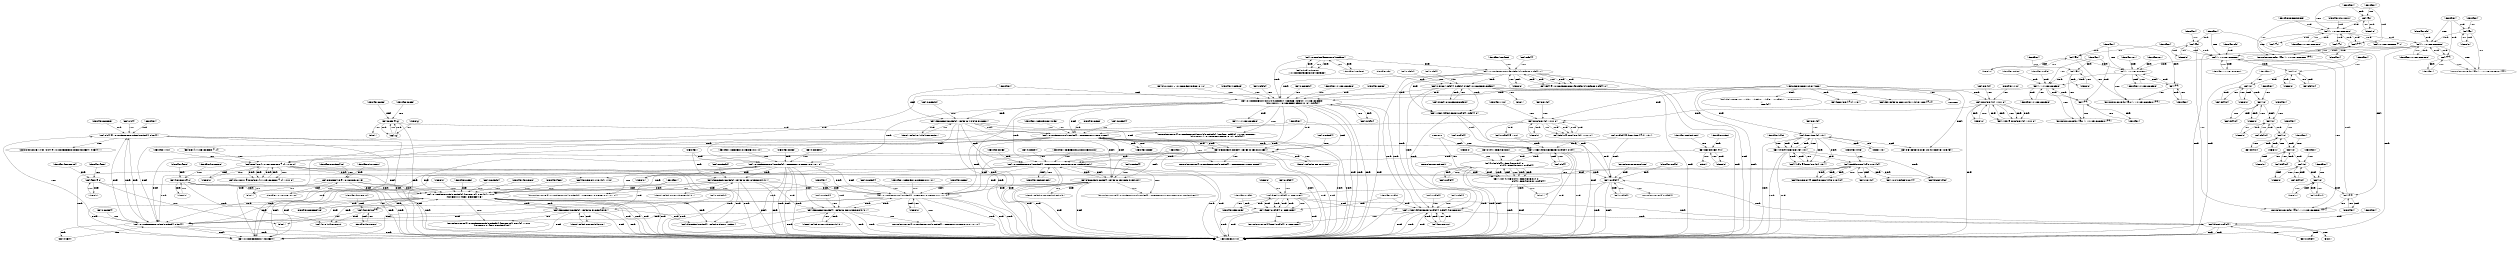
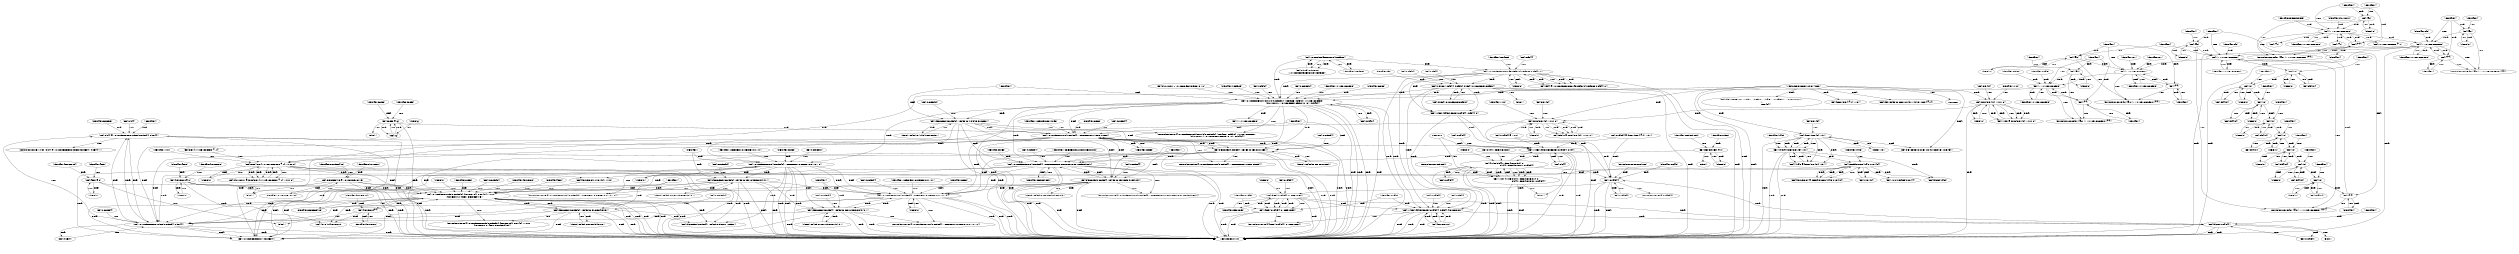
(1512, 124) -> (1520, 127)
(1861, 172) -> (1861, 172)
(368, 210) -> (368, 210)
